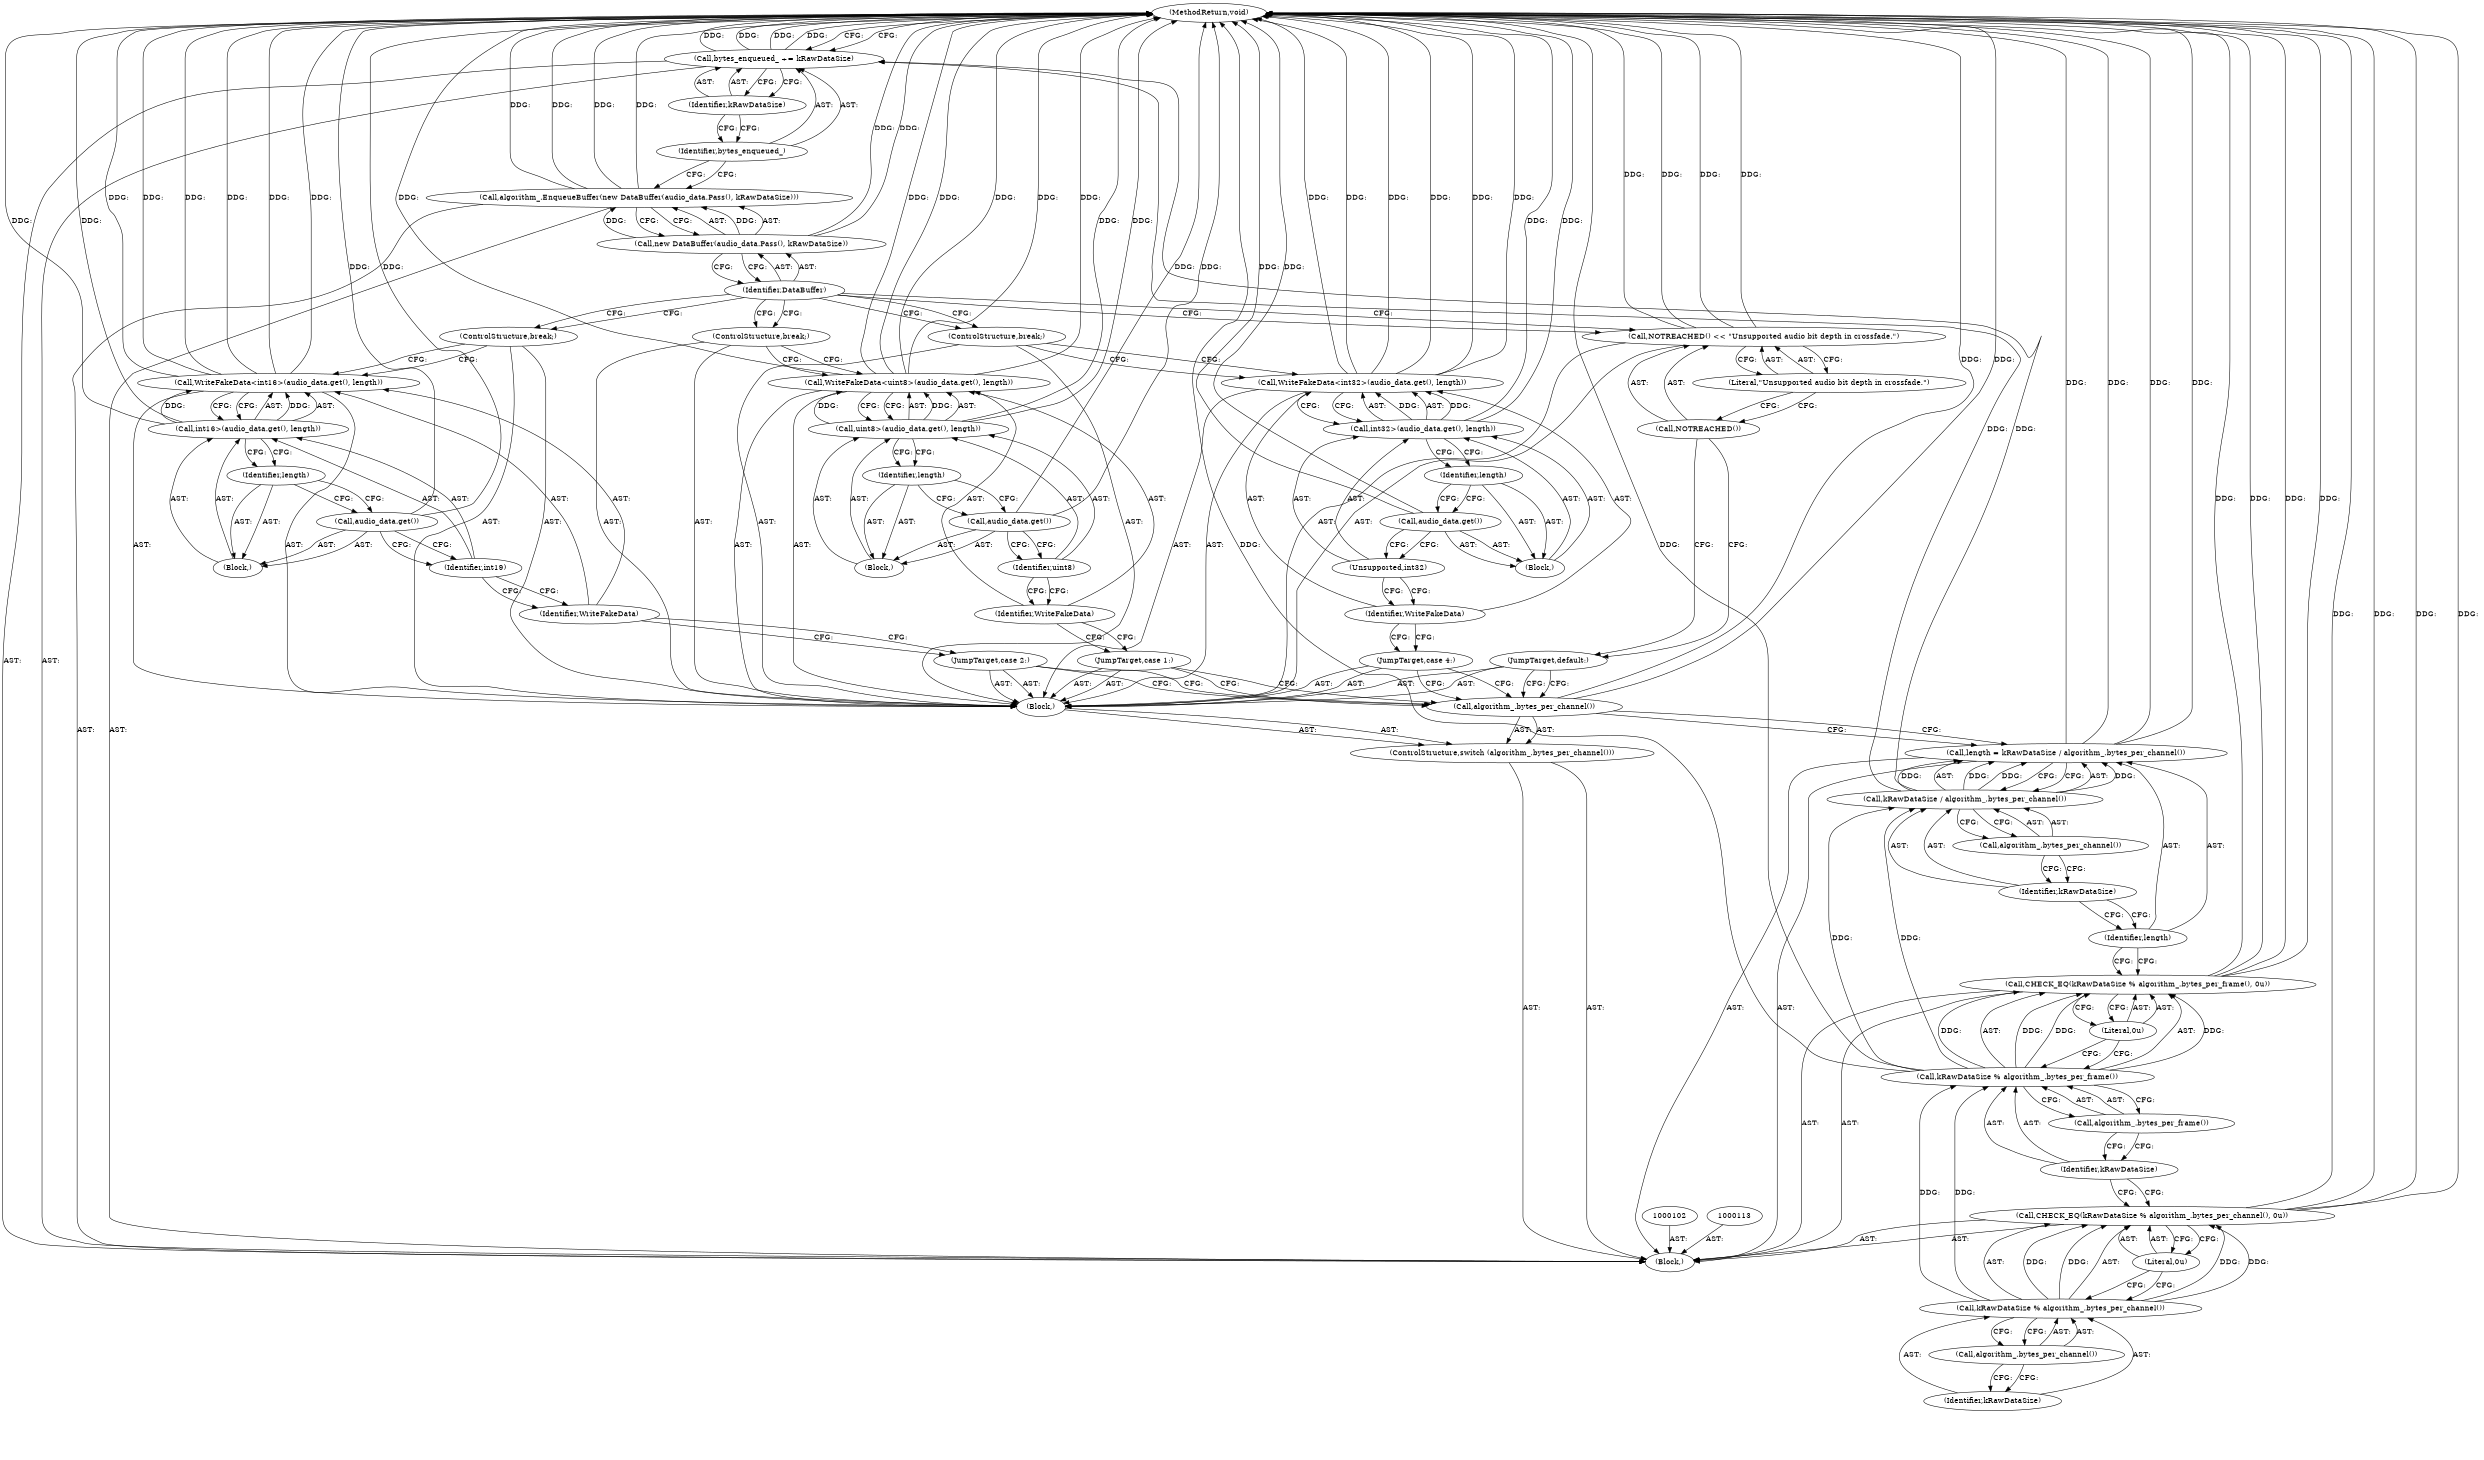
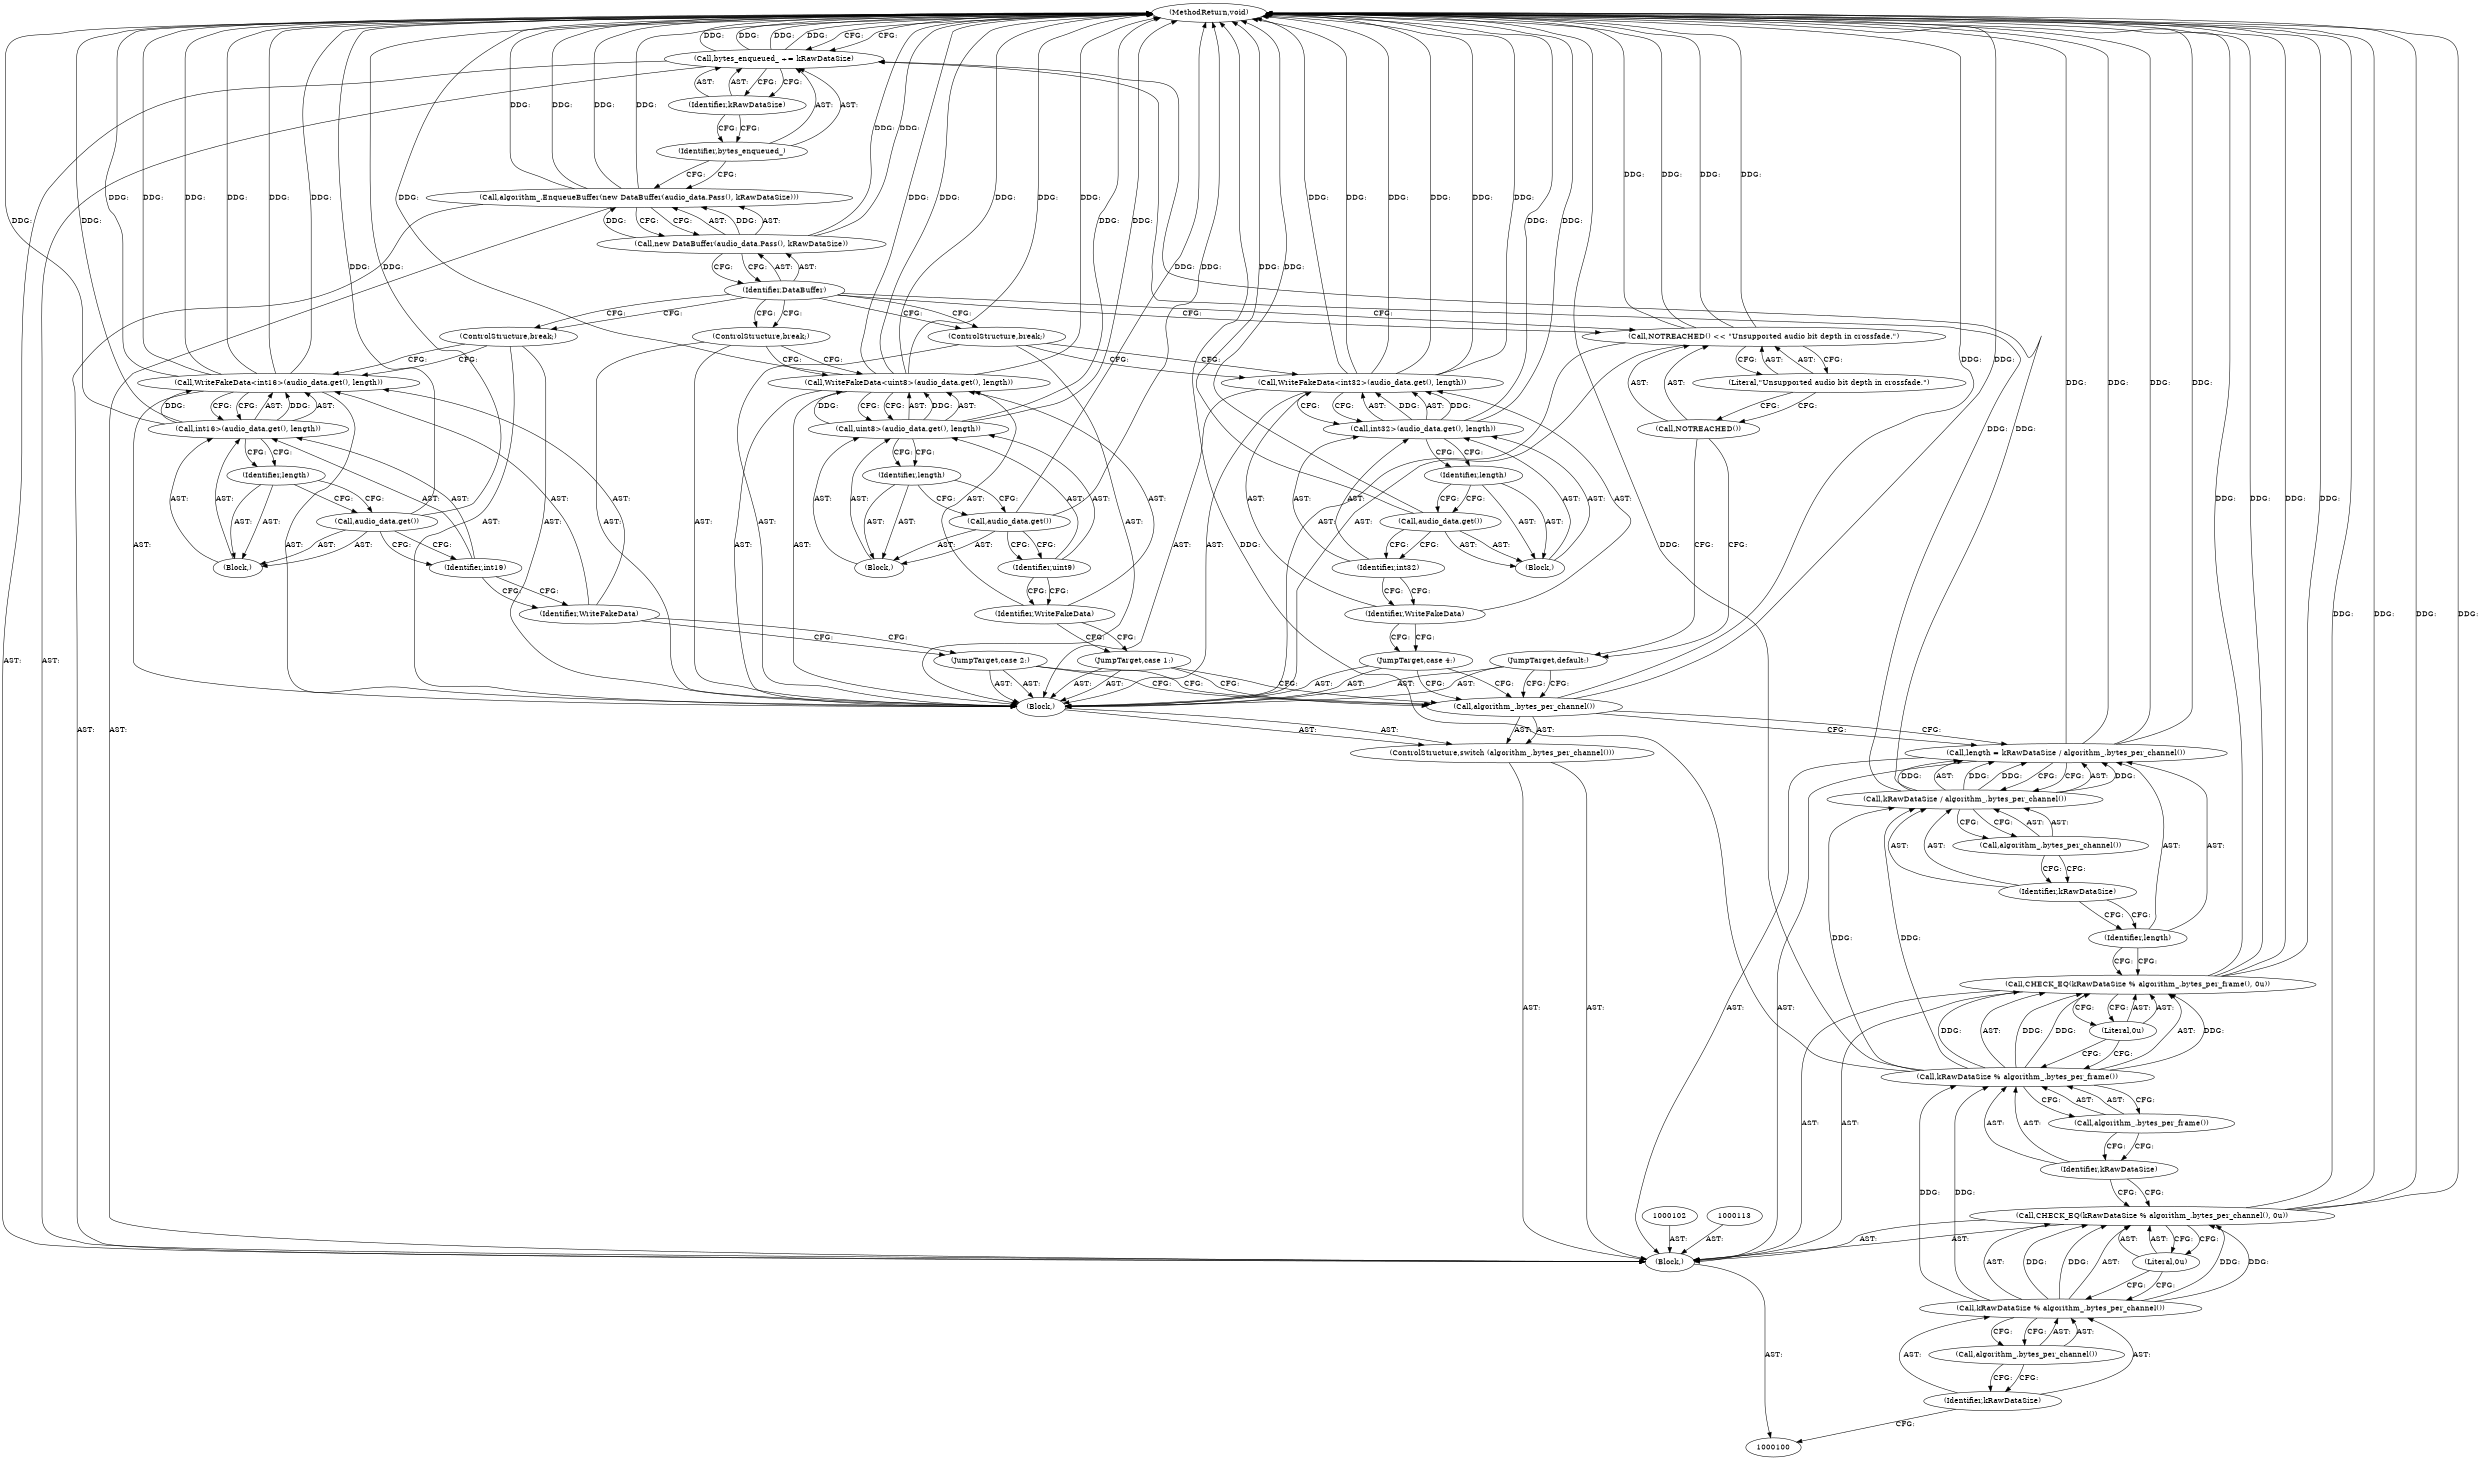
(1044, 568) -> (1044, 568)
(1388, 568) -> (1388, 568)
none -> (1774, 1447)
